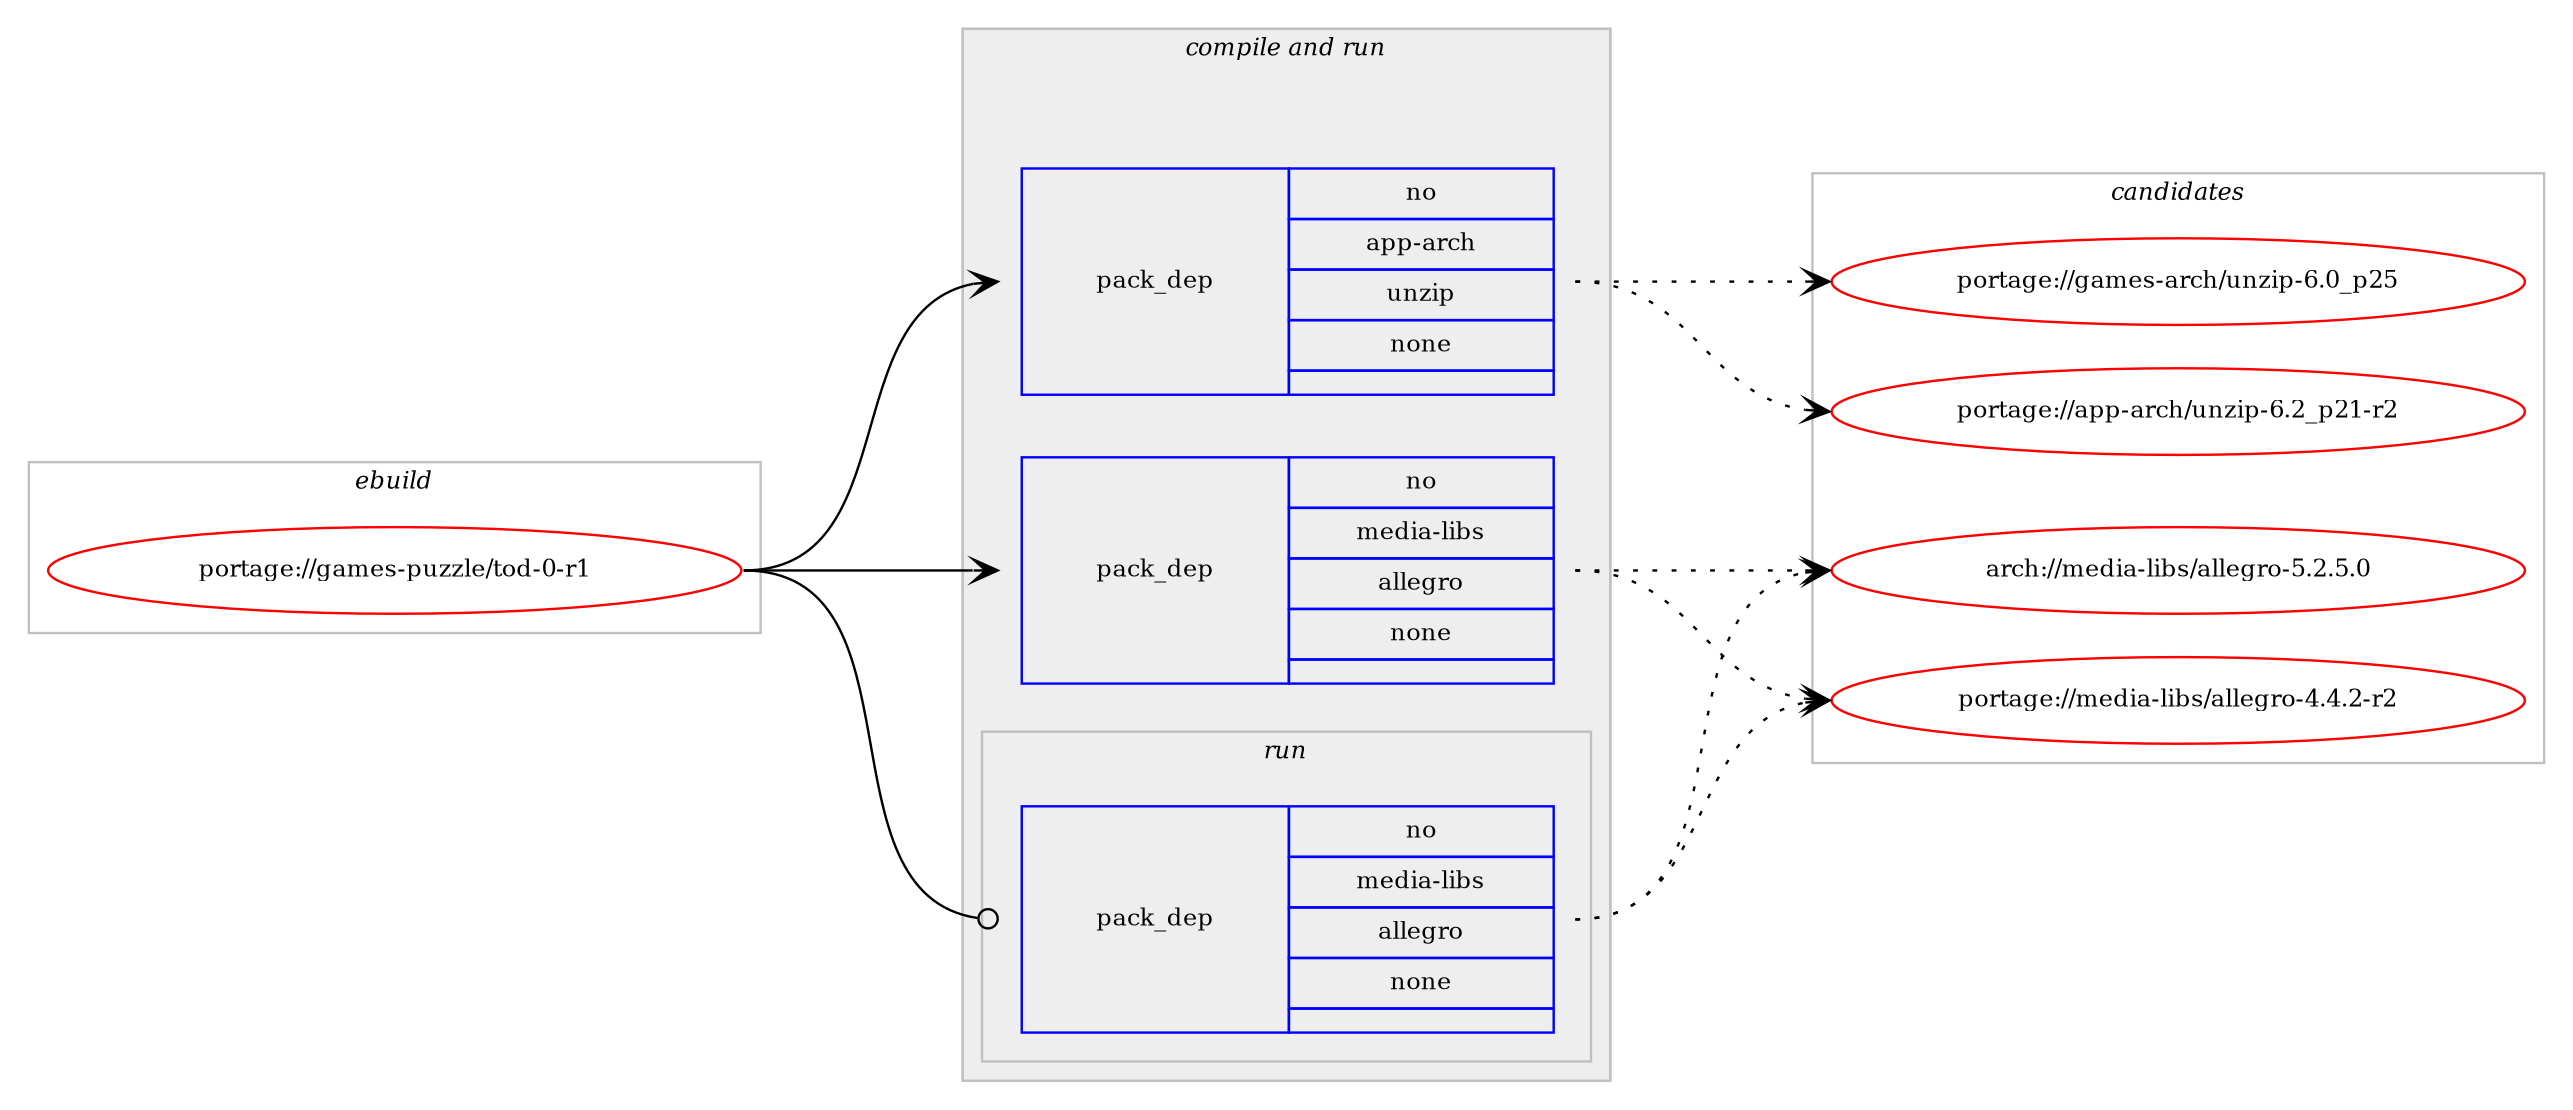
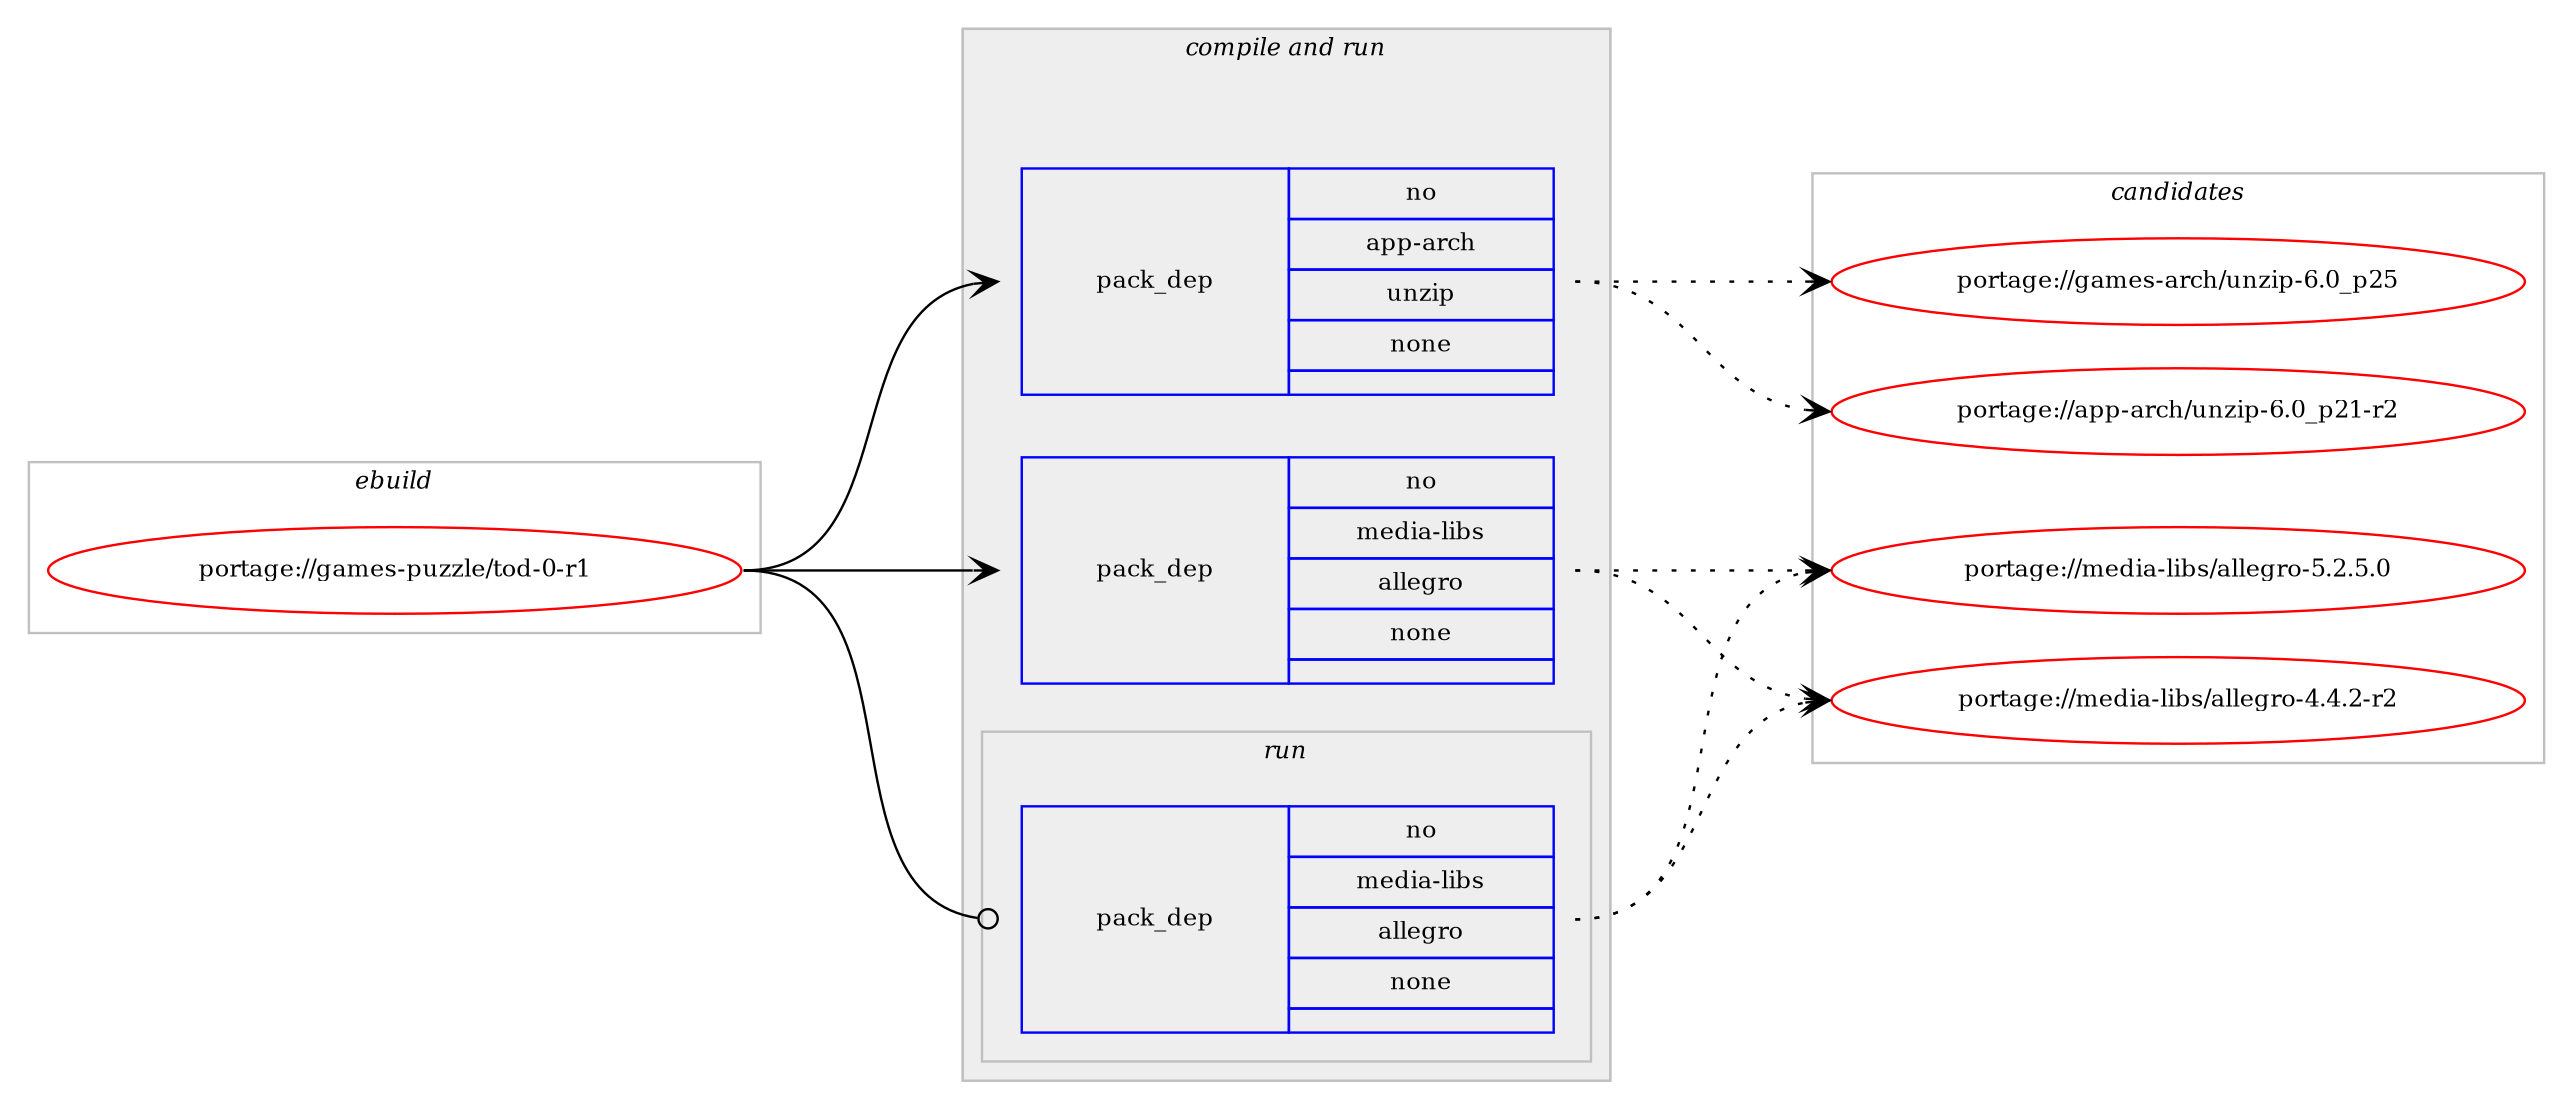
(2178, 412) -> (2178, 412)
(2178, 570) -> (2178, 570)
